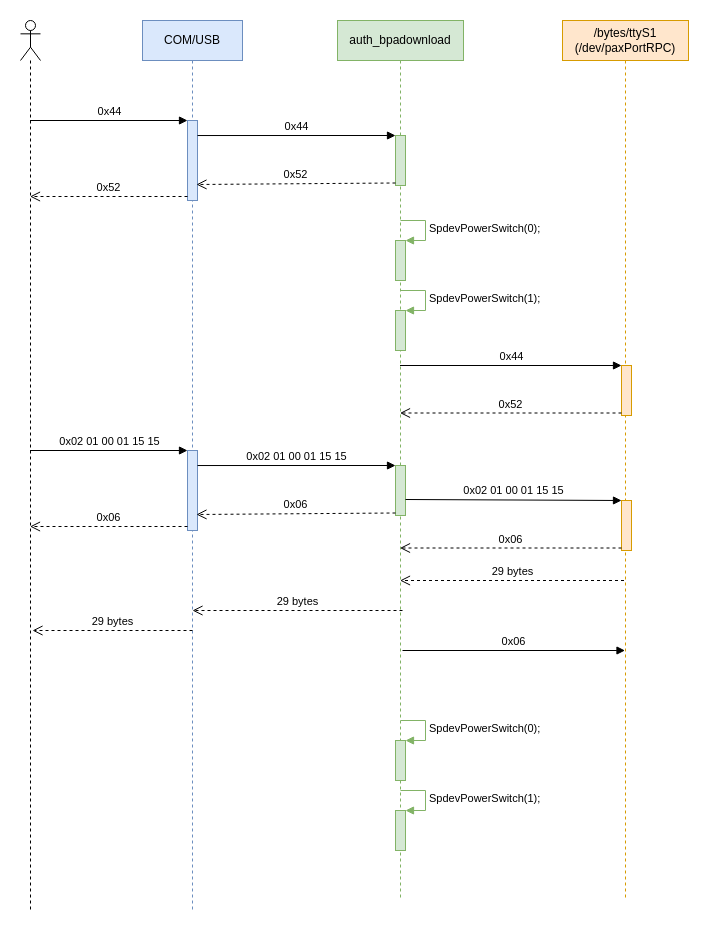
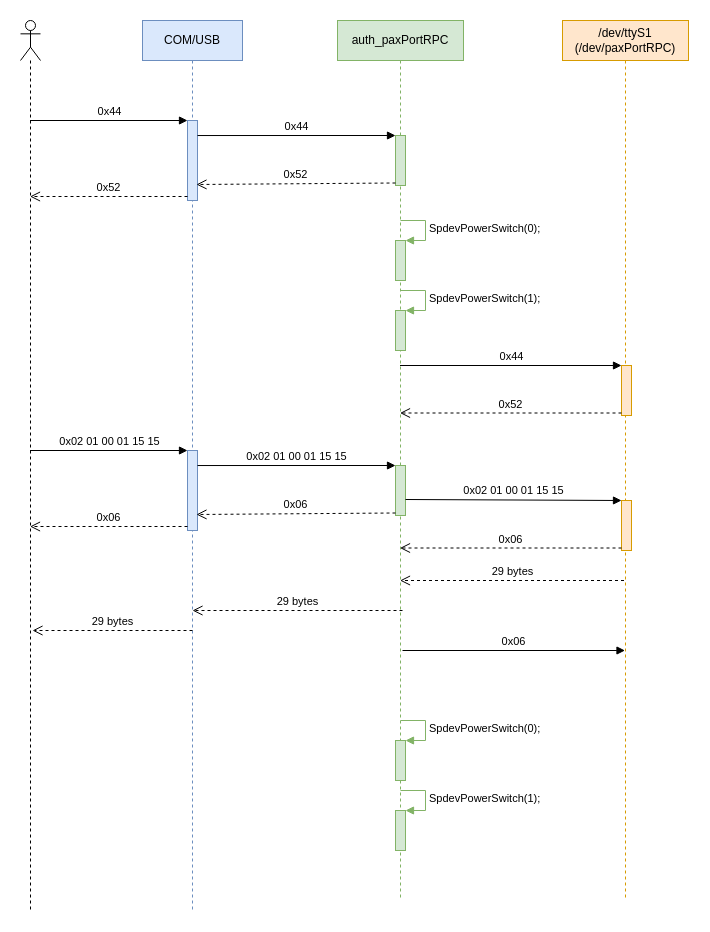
(401, 41) -> (401, 41)
(626, 41) -> (626, 41)
